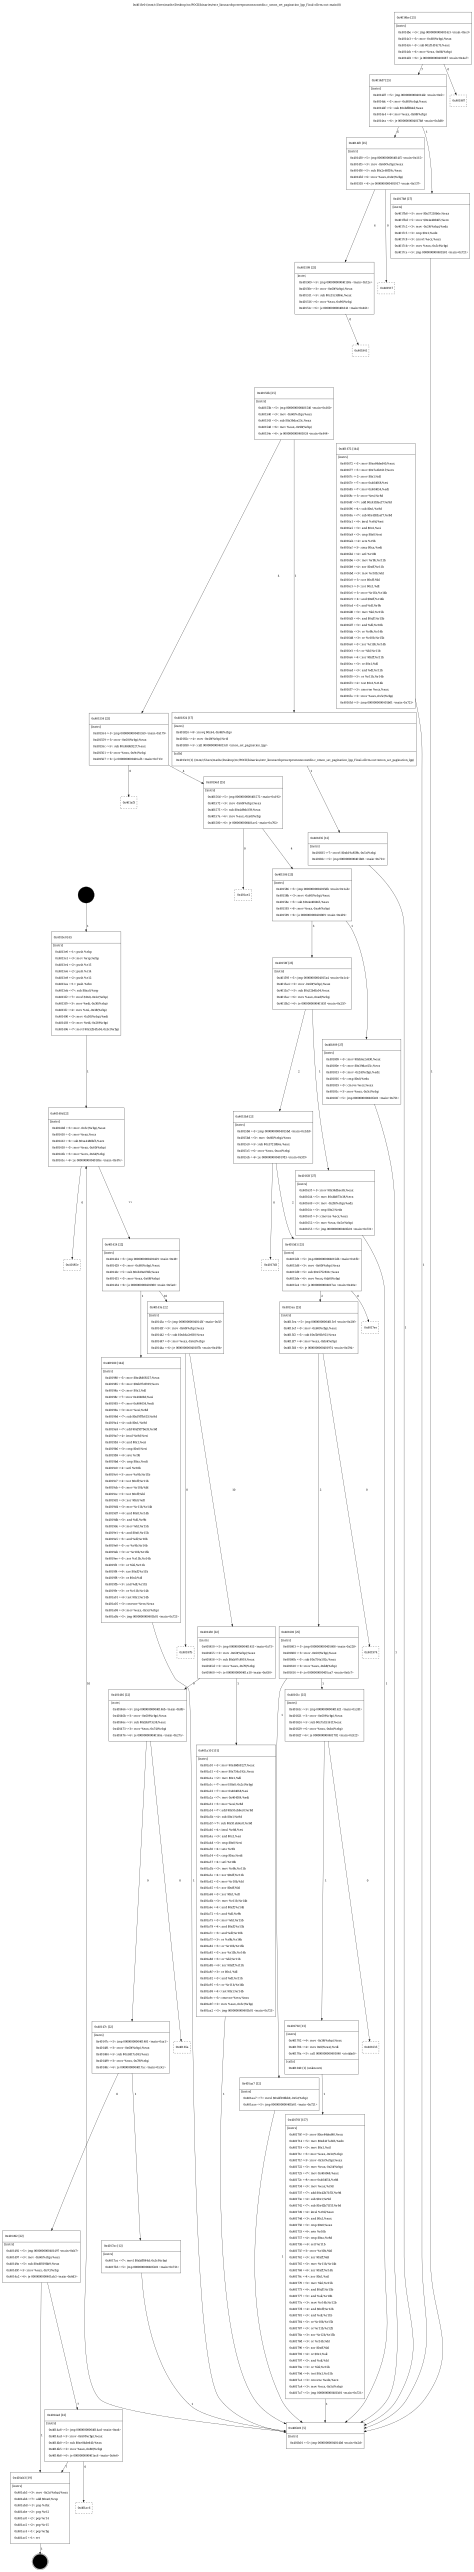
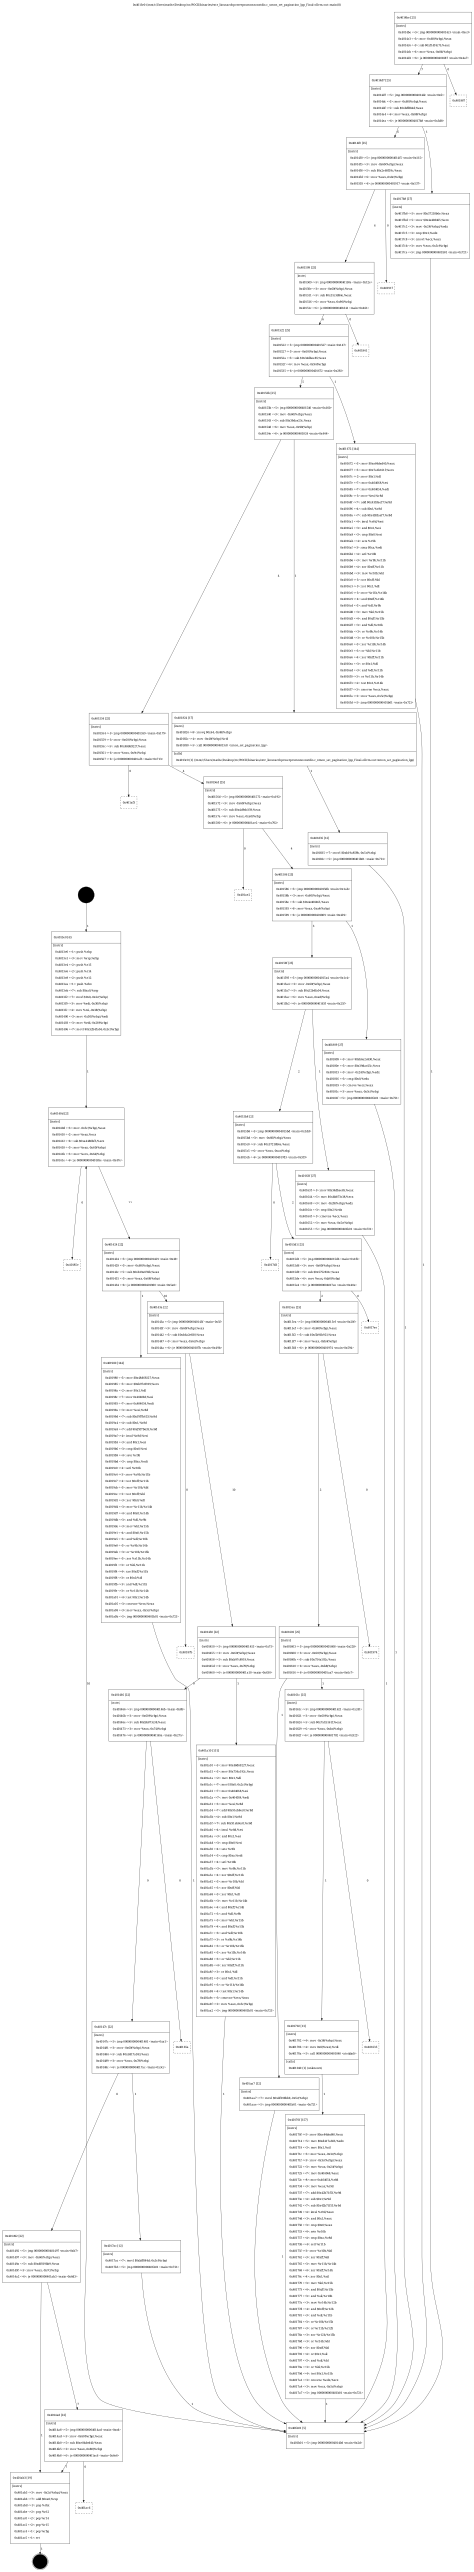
none -> (309, 351)
